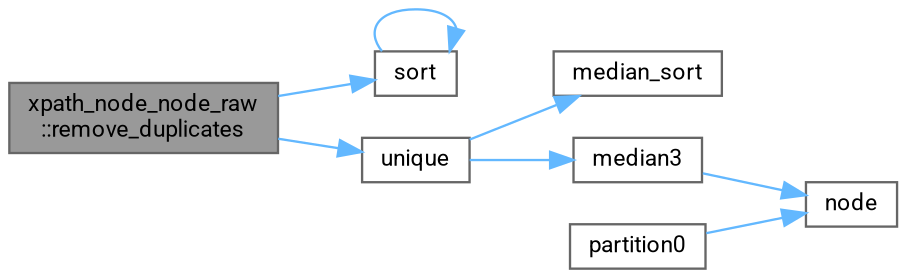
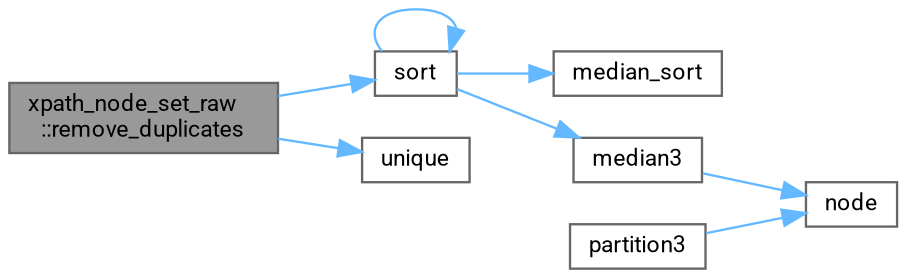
(144, 118) -> (144, 118)
(513, 122) -> (493, 74)
(510, 160) -> (507, 109)
(638, 246) -> (638, 246)
